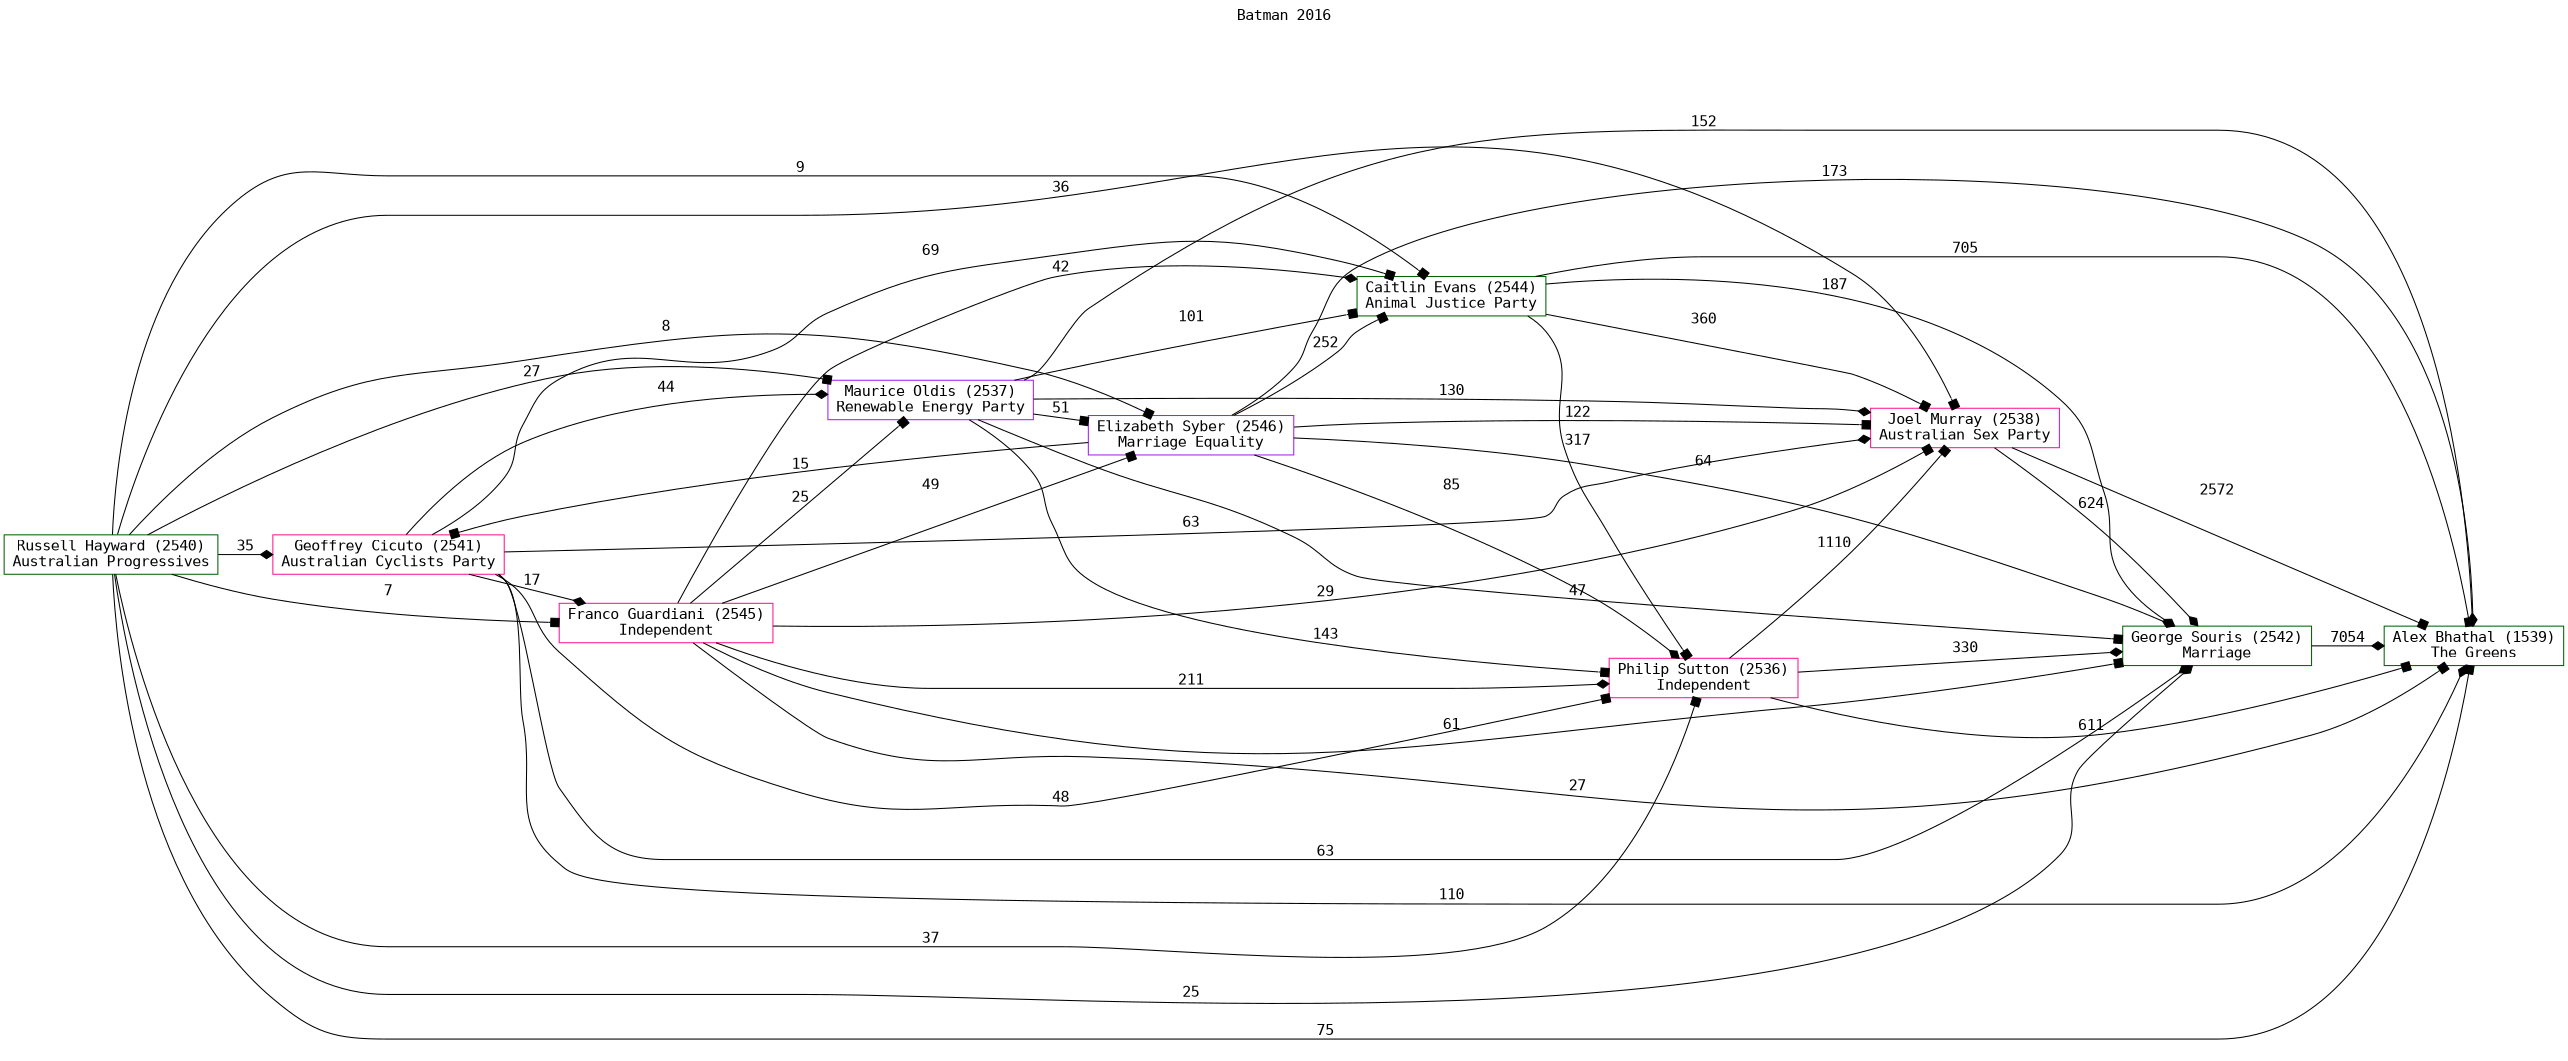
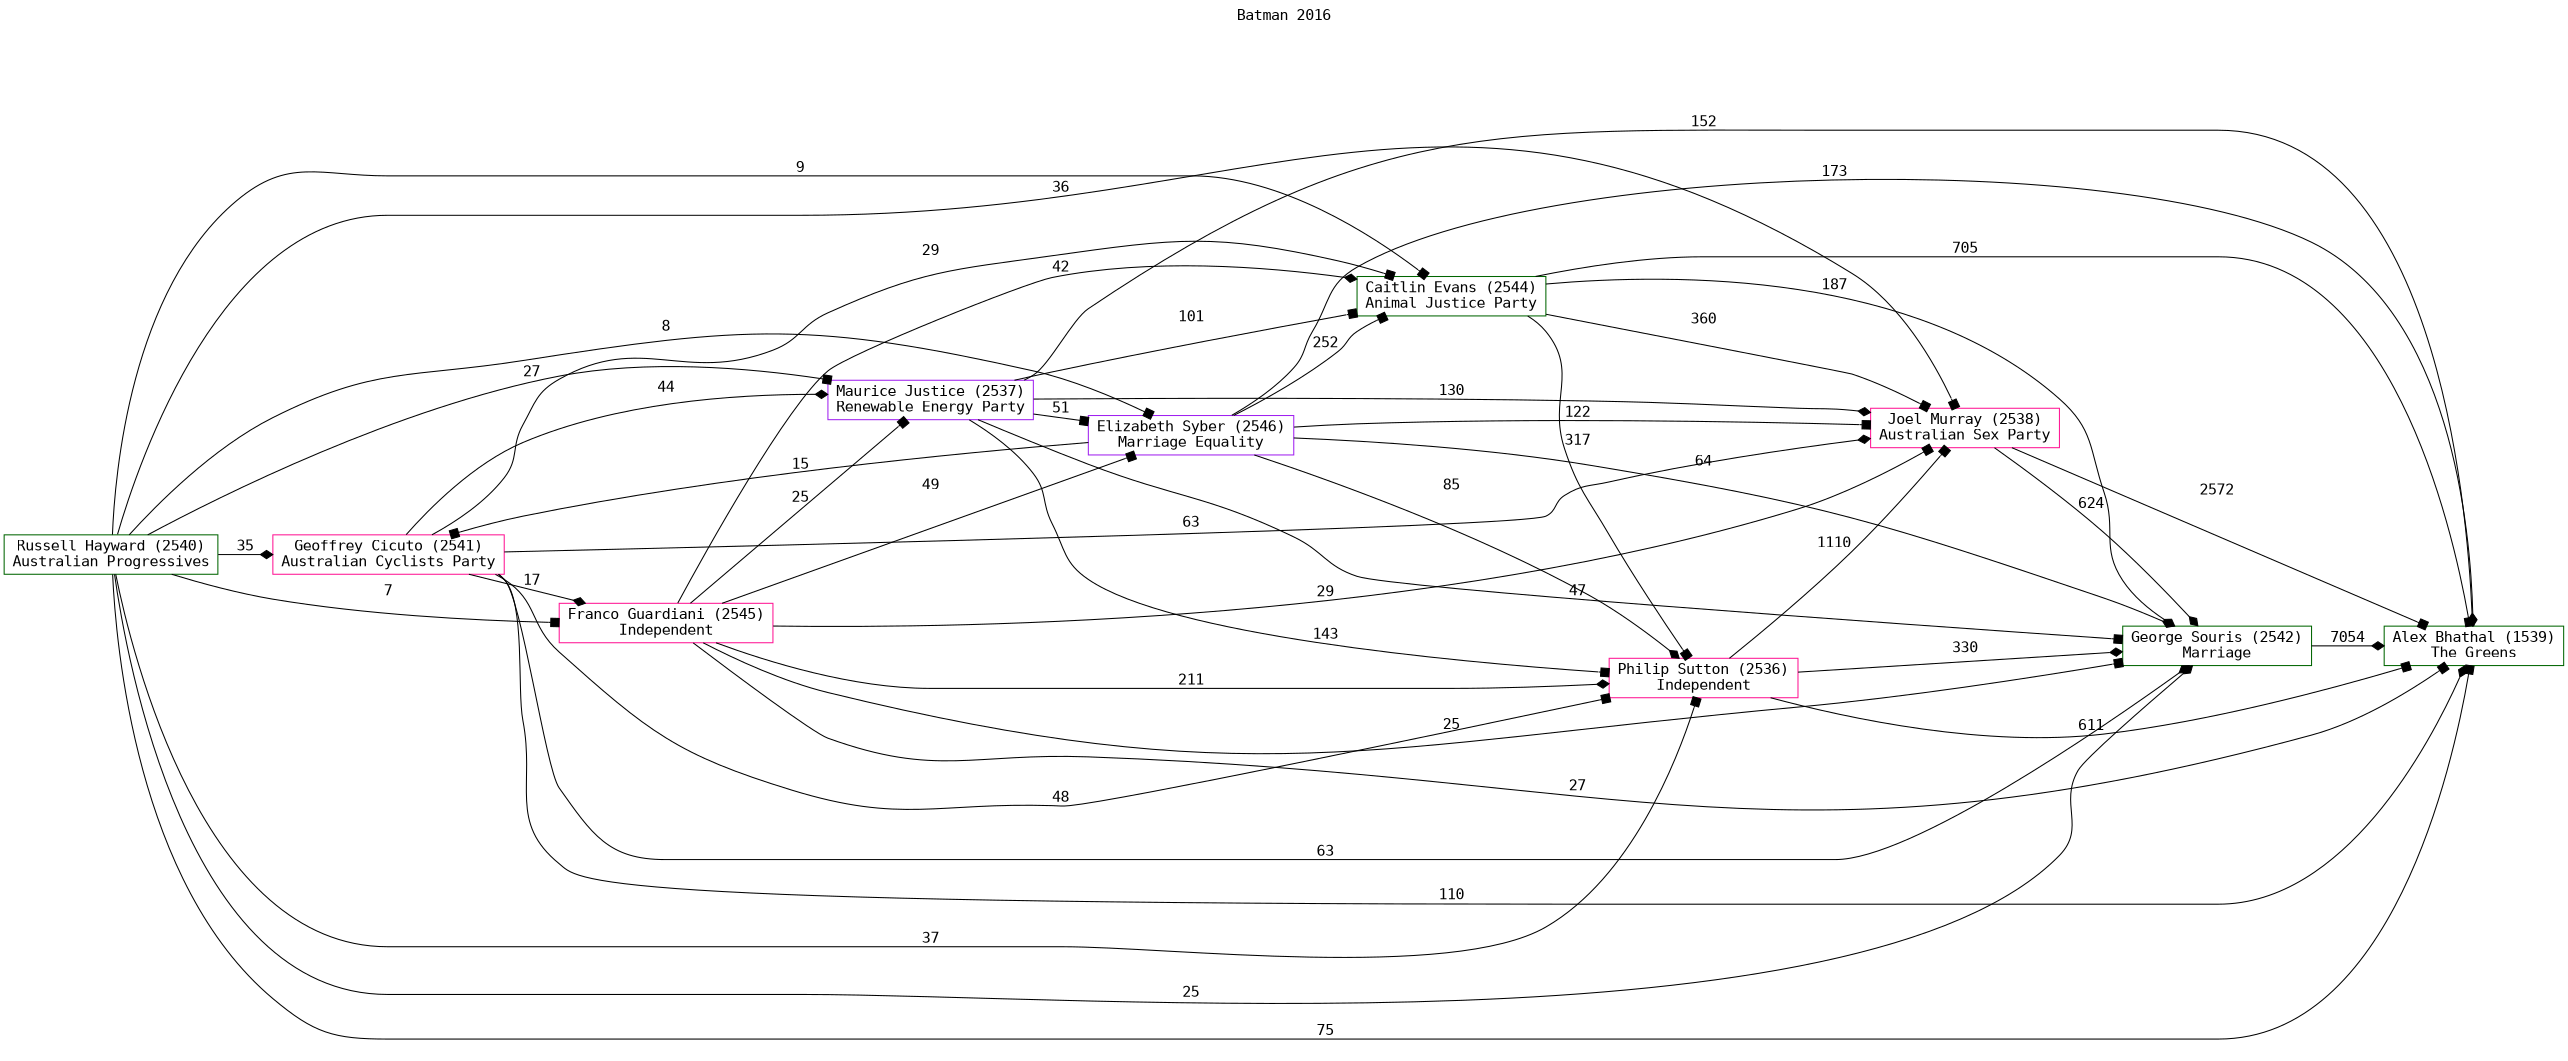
(931, 251) -> (931, 251)
(931, 400) -> (931, 400)
(1451, 725) -> (1451, 725)
